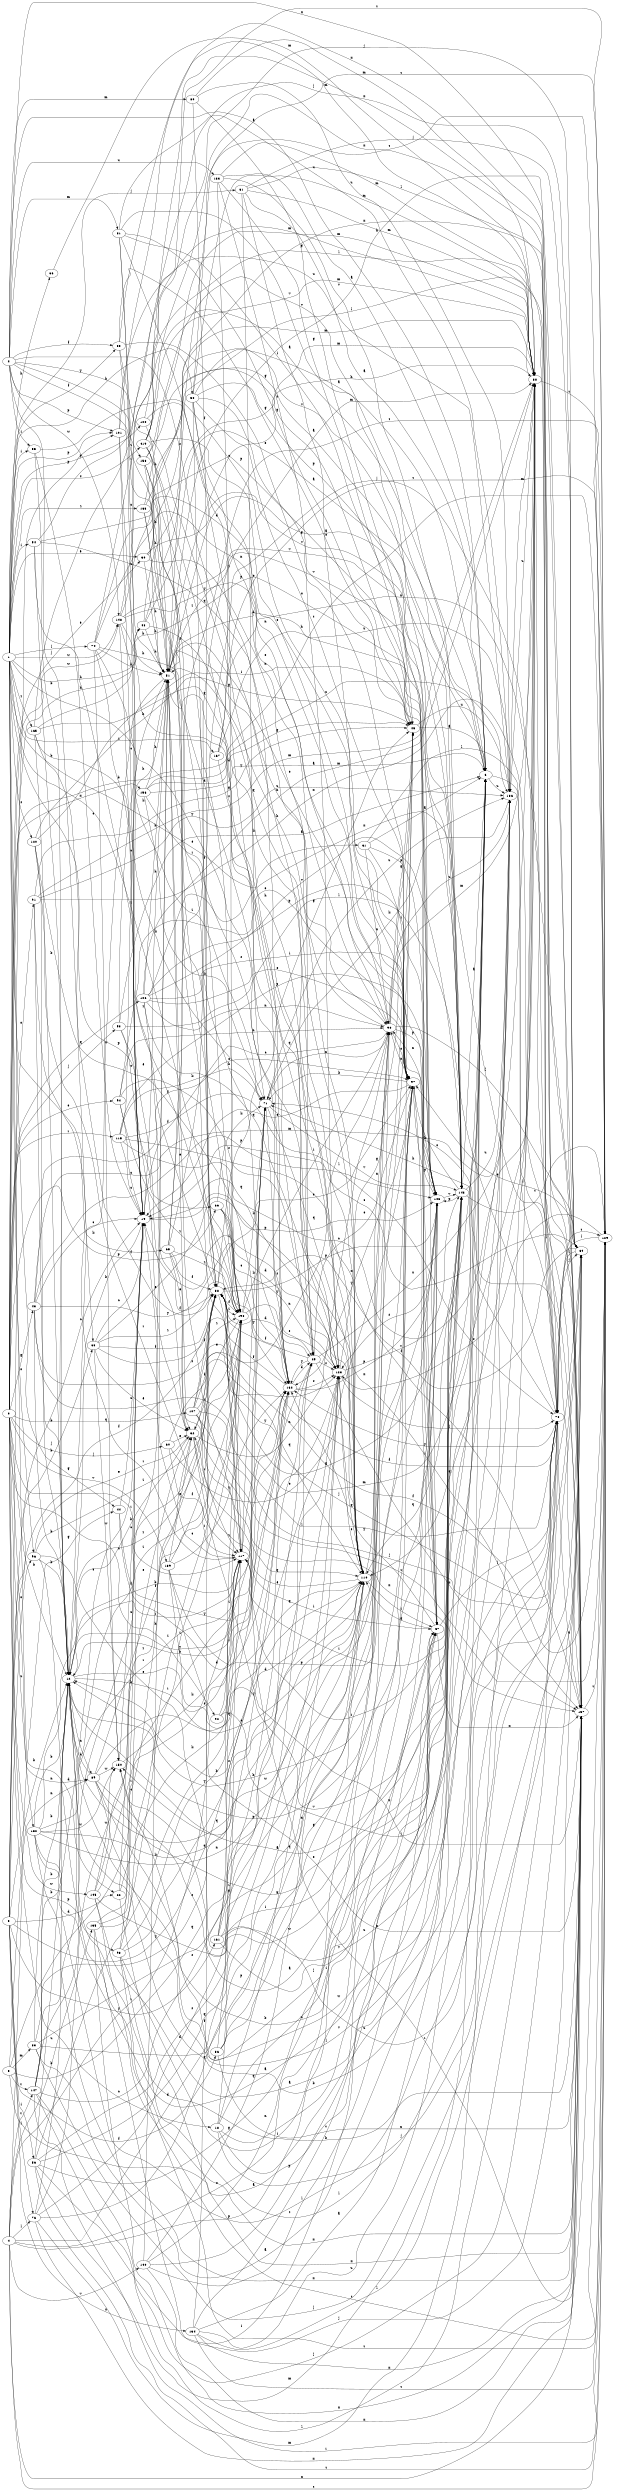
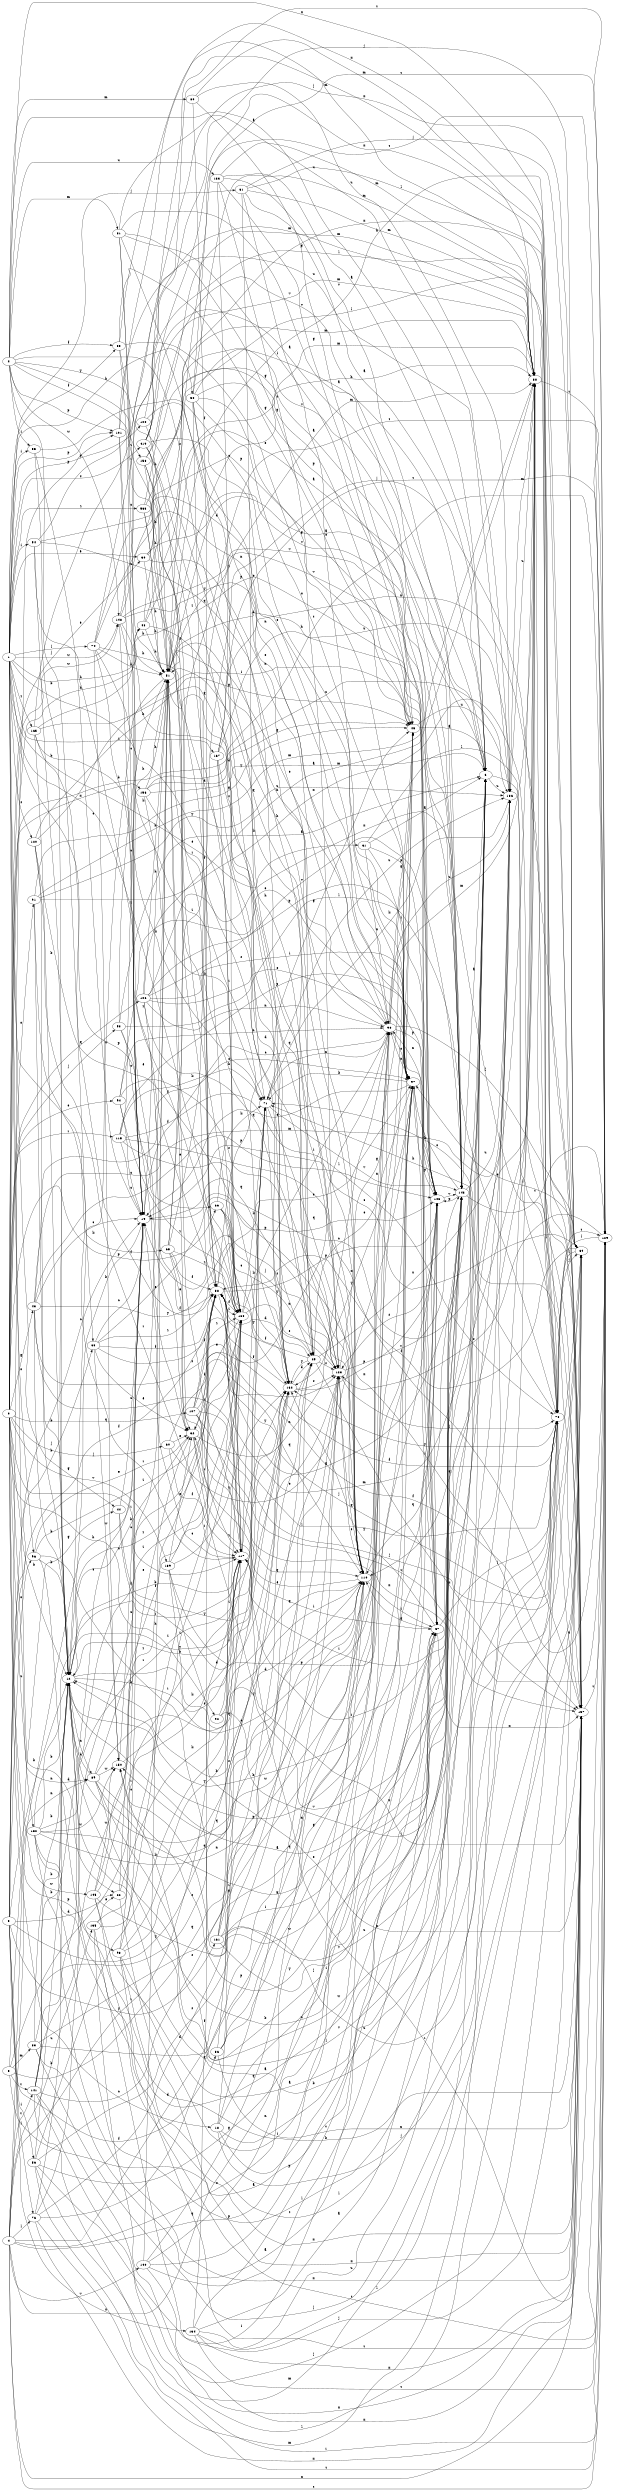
(52, 273) -> none
(143, 509) -> (143, 509)
none -> (264, 1044)
(266, 1271) -> (266, 1271)
none -> (235, 1313)
(242, 1316) -> (242, 1316)
none -> (101, 1539)
(147, 1701) -> (102, 1909)
(254, 1912) -> (279, 2055)
(290, 1969) -> (290, 1969)
(34, 2090) -> (34, 2090)
